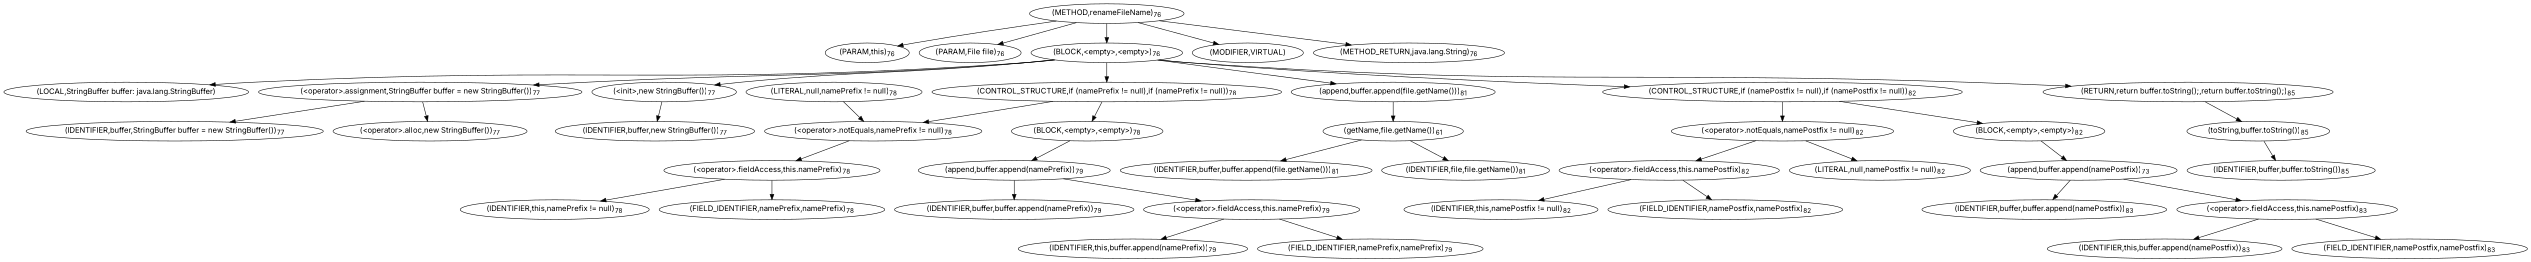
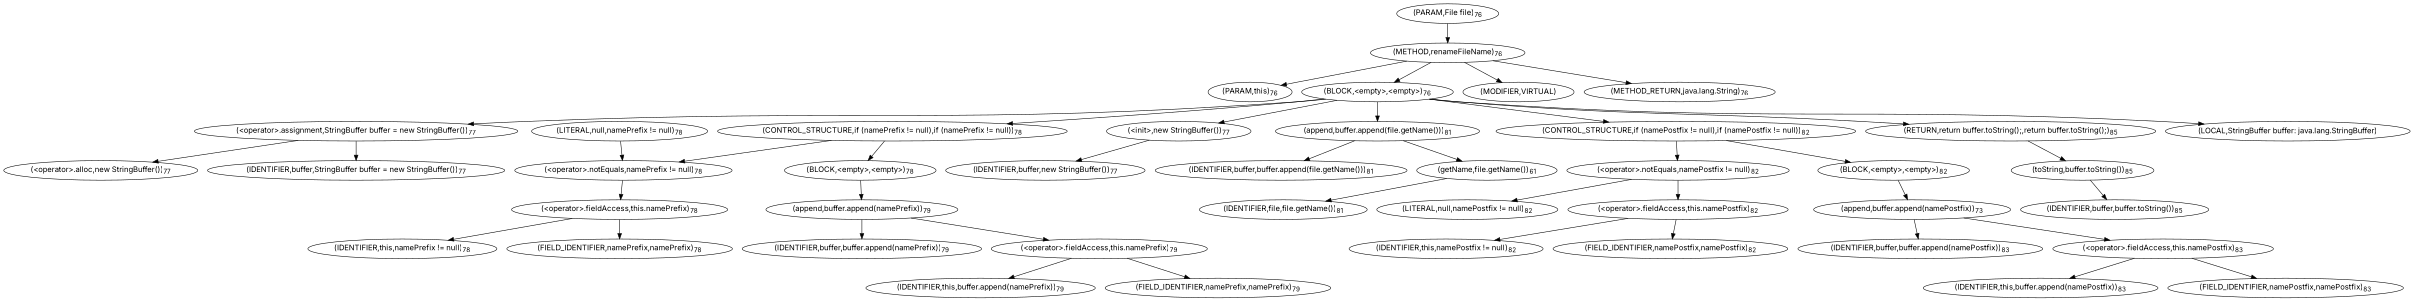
(1040, 33) -> (1448, 31)
(1324, 150) -> (1332, 150)
